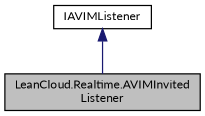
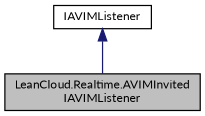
(103, 92) -> (103, 92)
